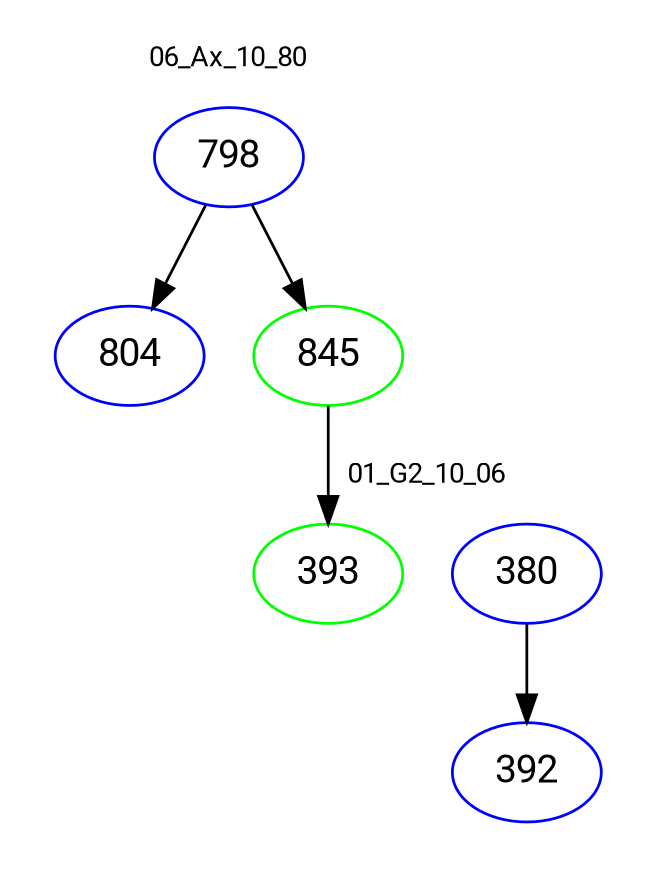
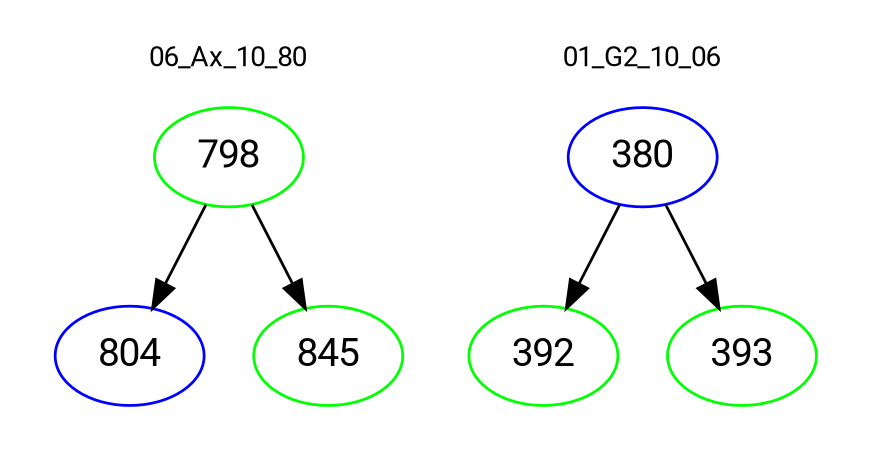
(229, 157) -> (229, 157)
(328, 466) -> (686, 244)
(527, 772) -> (543, 356)
